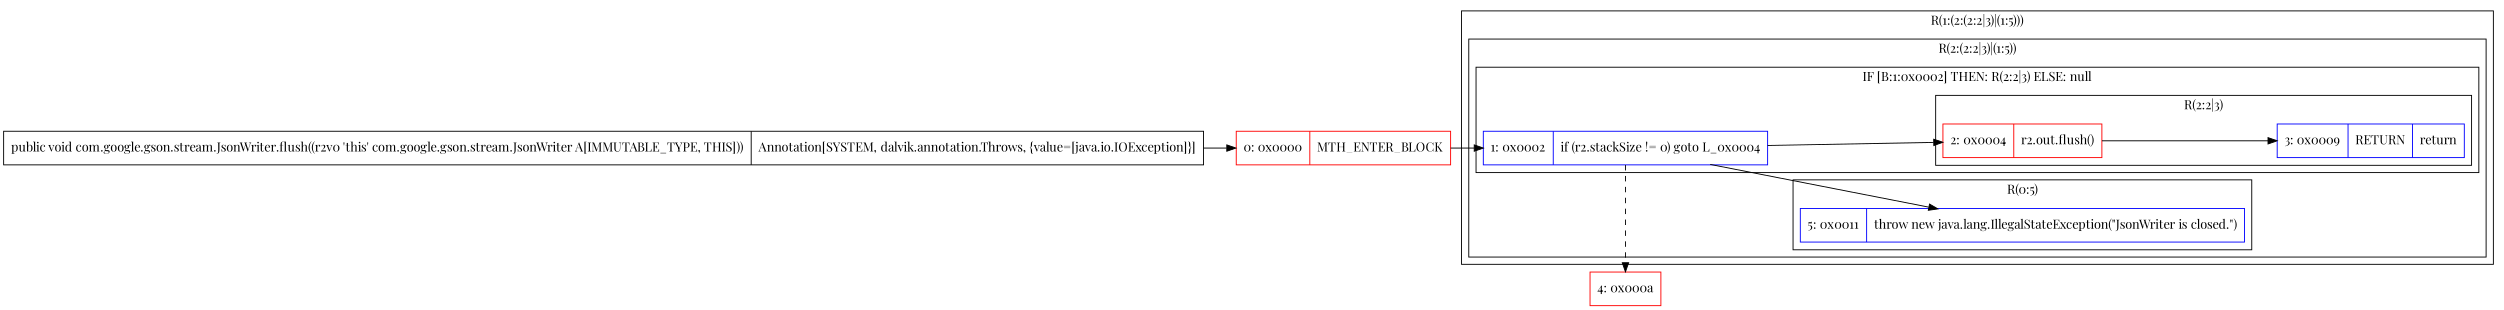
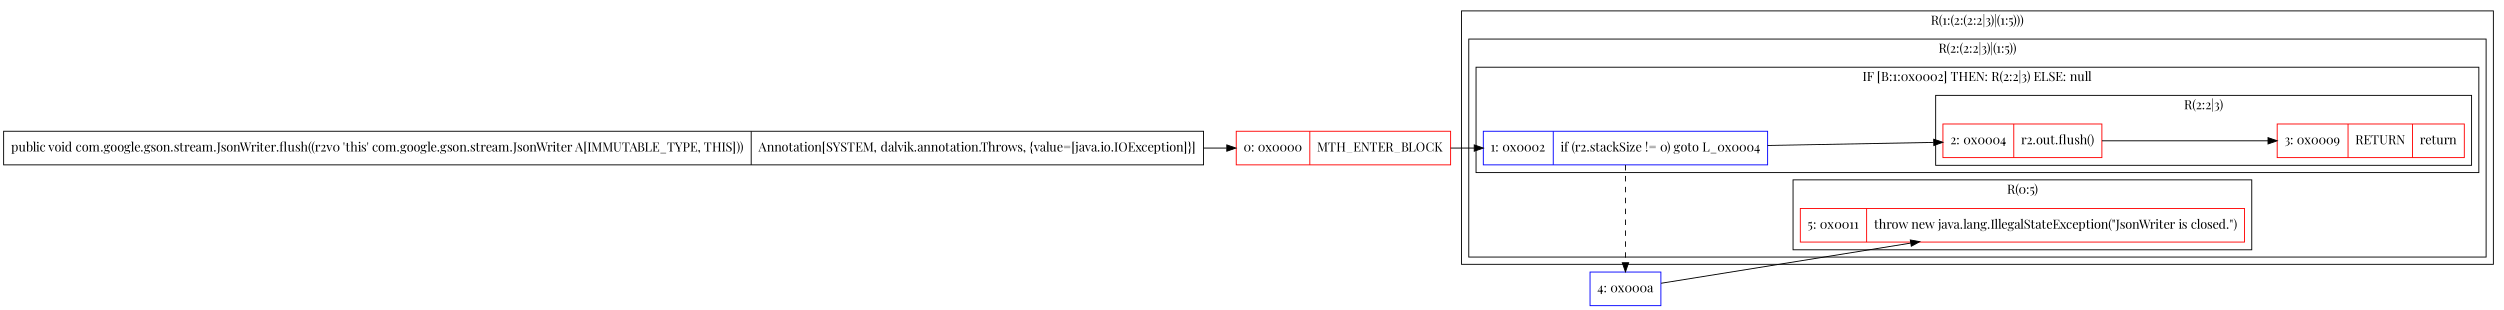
(2371, 141) -> (2371, 141)
(1819, 186) -> (1742, 270)
(2022, 225) -> (2022, 225)
(1625, 289) -> (1625, 289)
